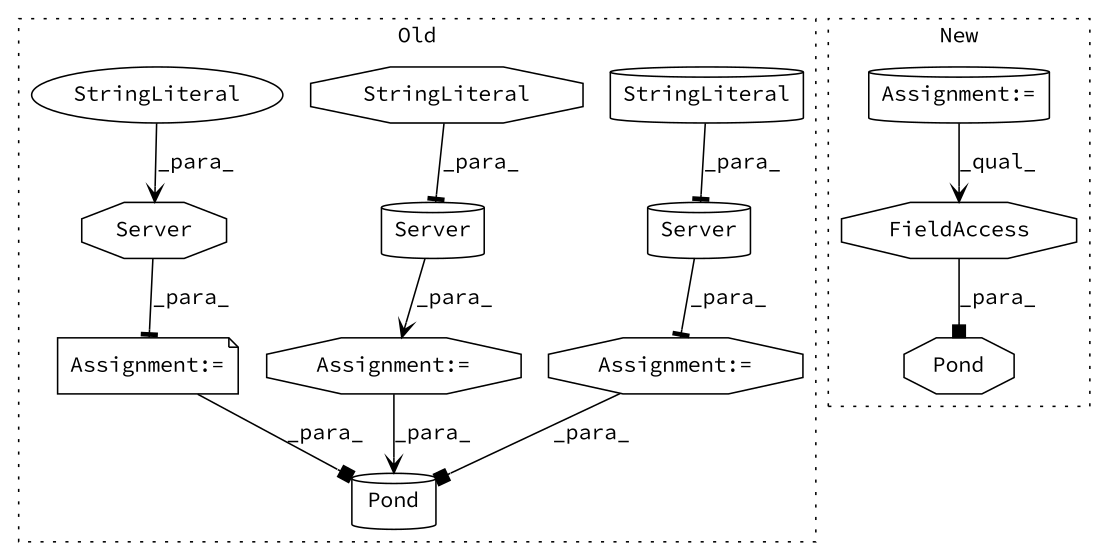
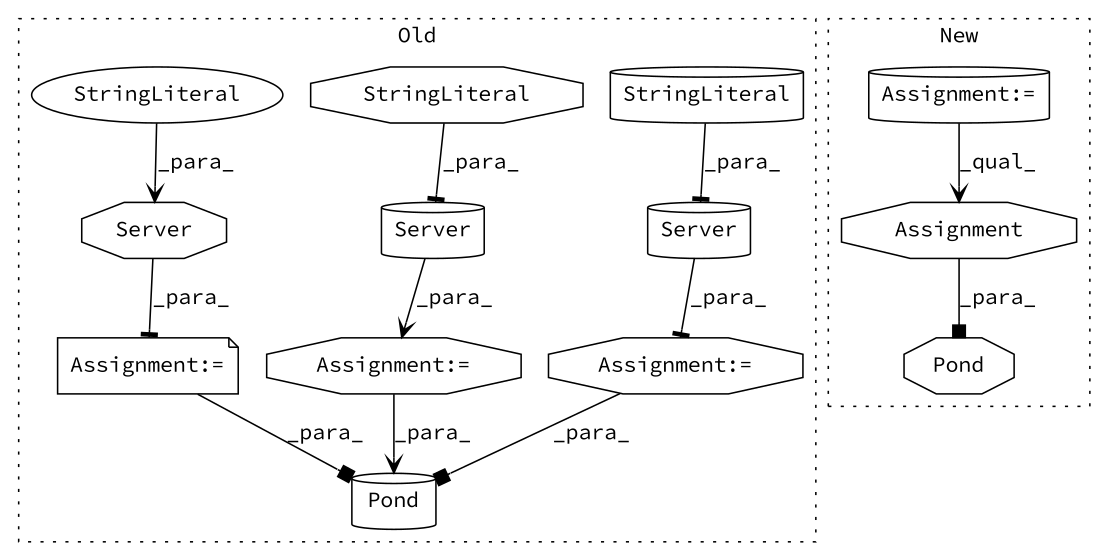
(959, 230) -> (959, 230)
